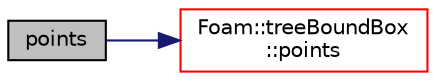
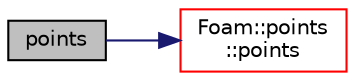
(304, 40) -> (264, 40)
